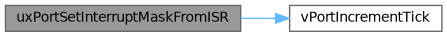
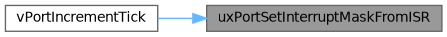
(258, 18) -> (175, 18)
